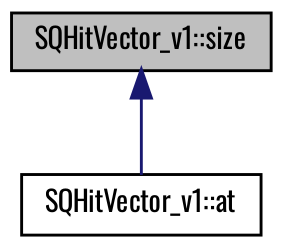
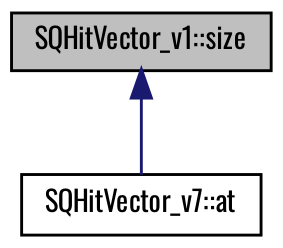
(141, 205) -> (141, 205)
